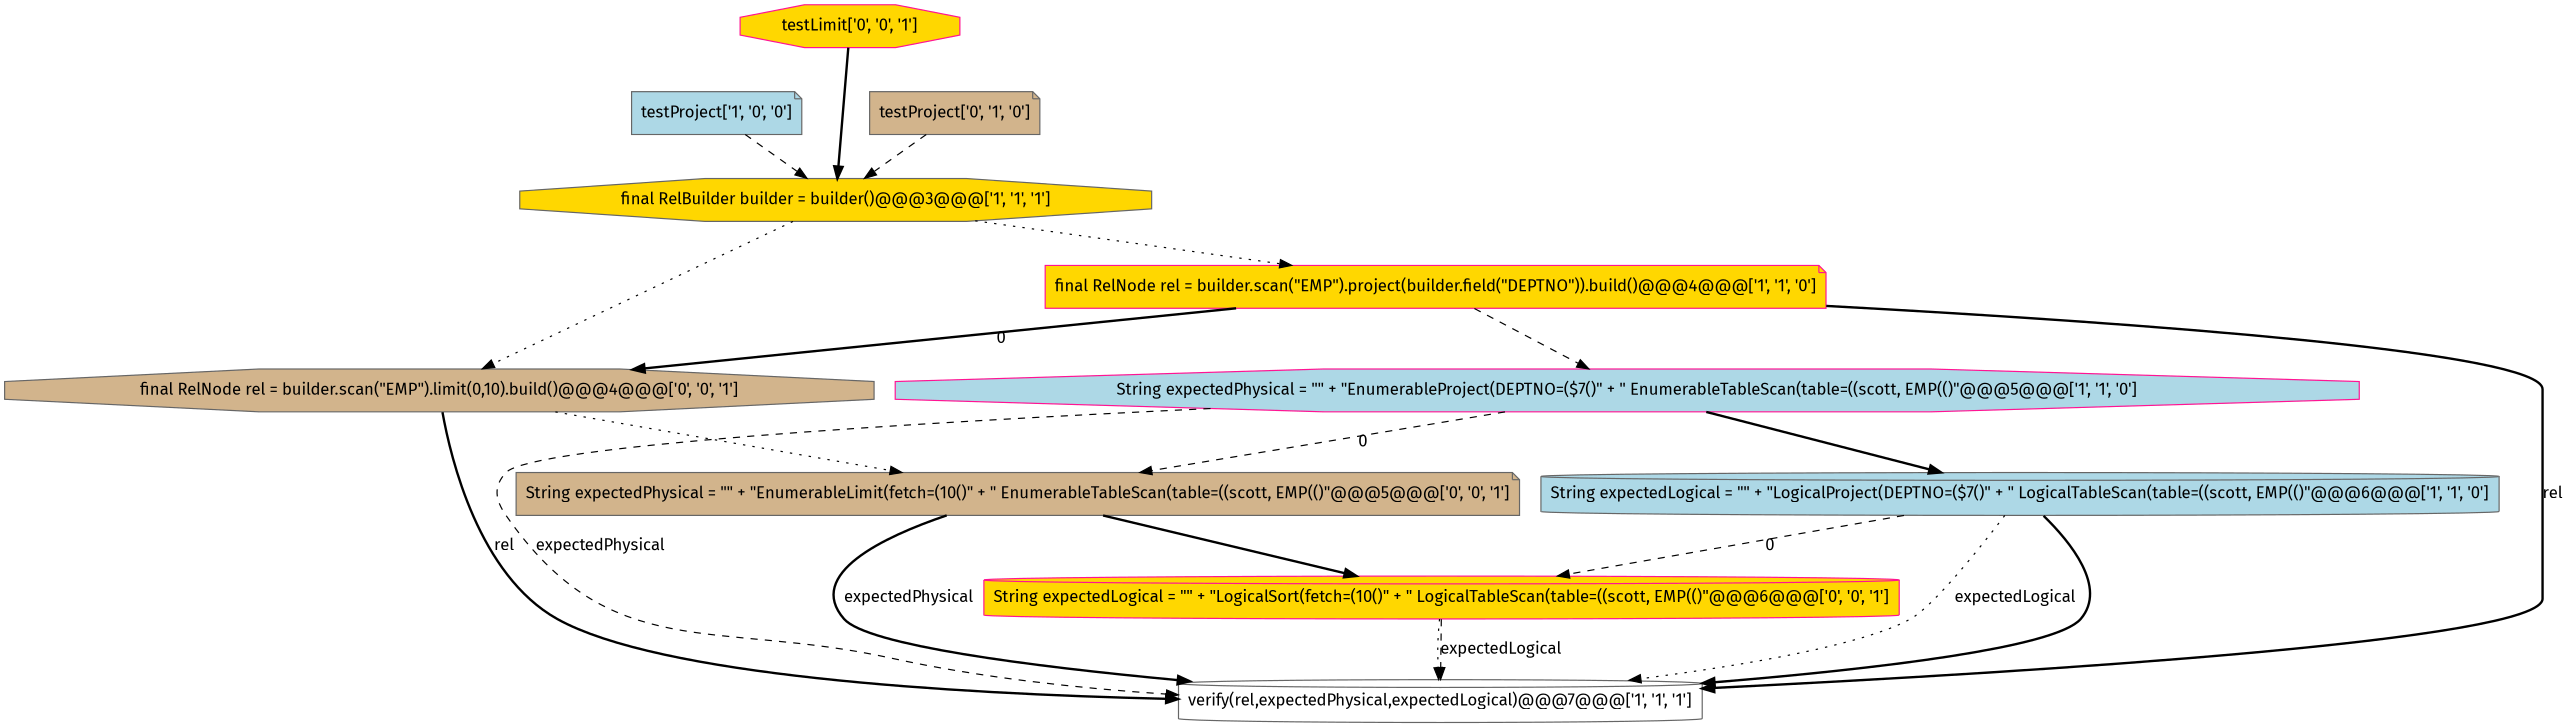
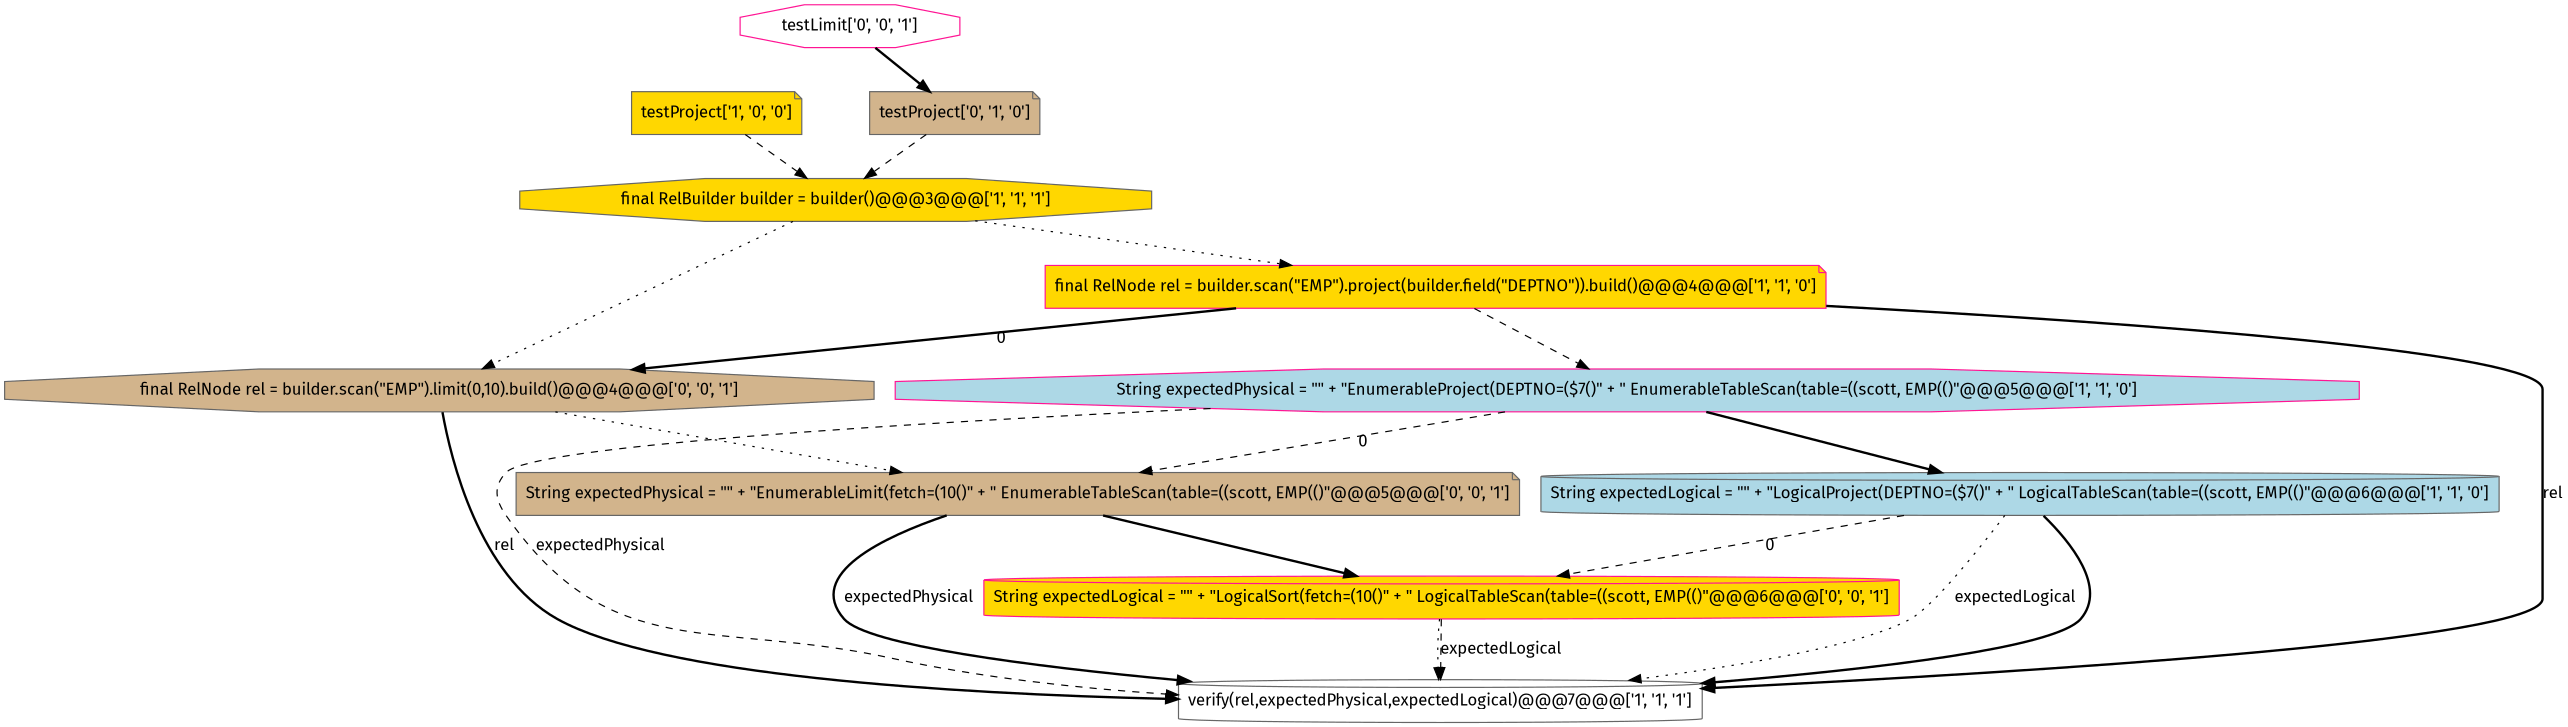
(850, 26) -> (850, 26)
(843, 107) -> (898, 66)
(717, 113) -> (717, 113)
